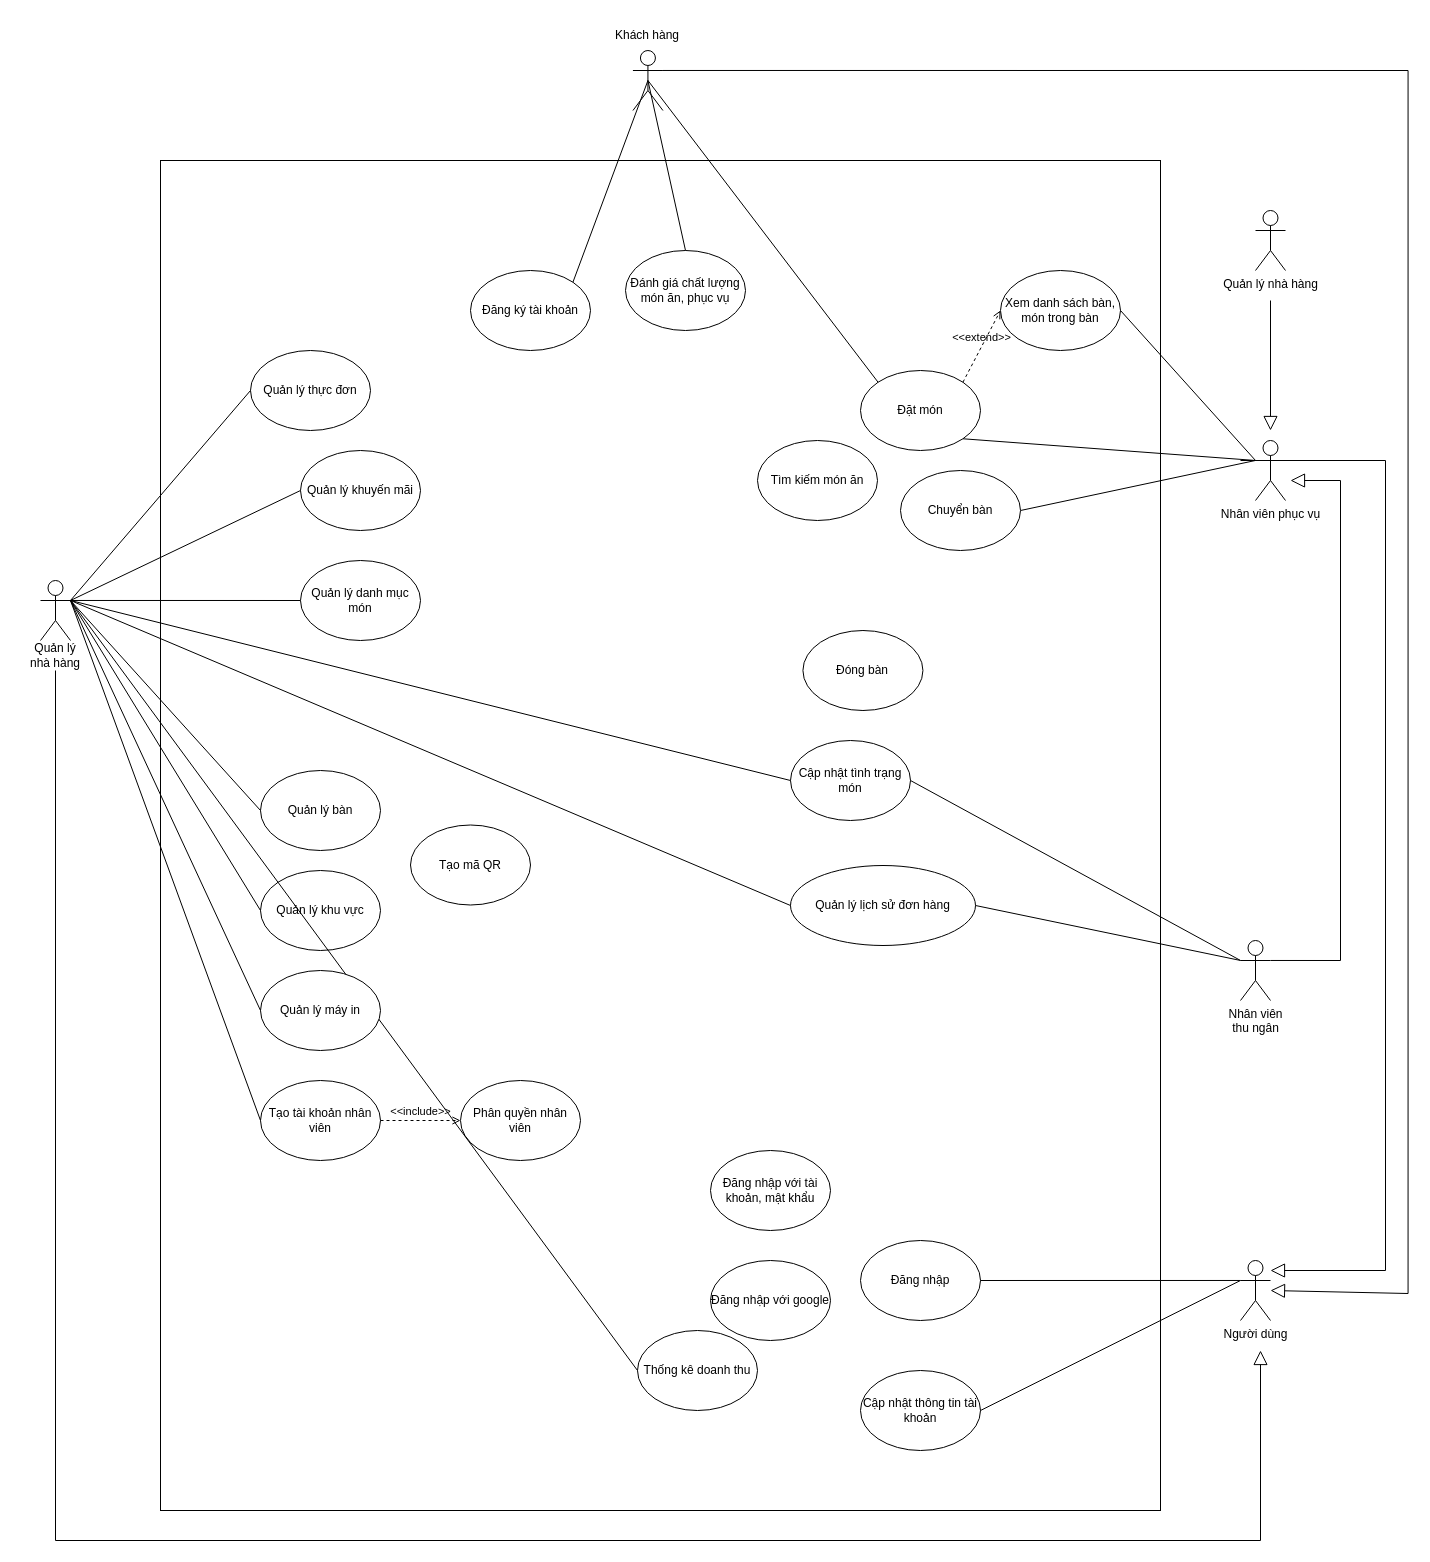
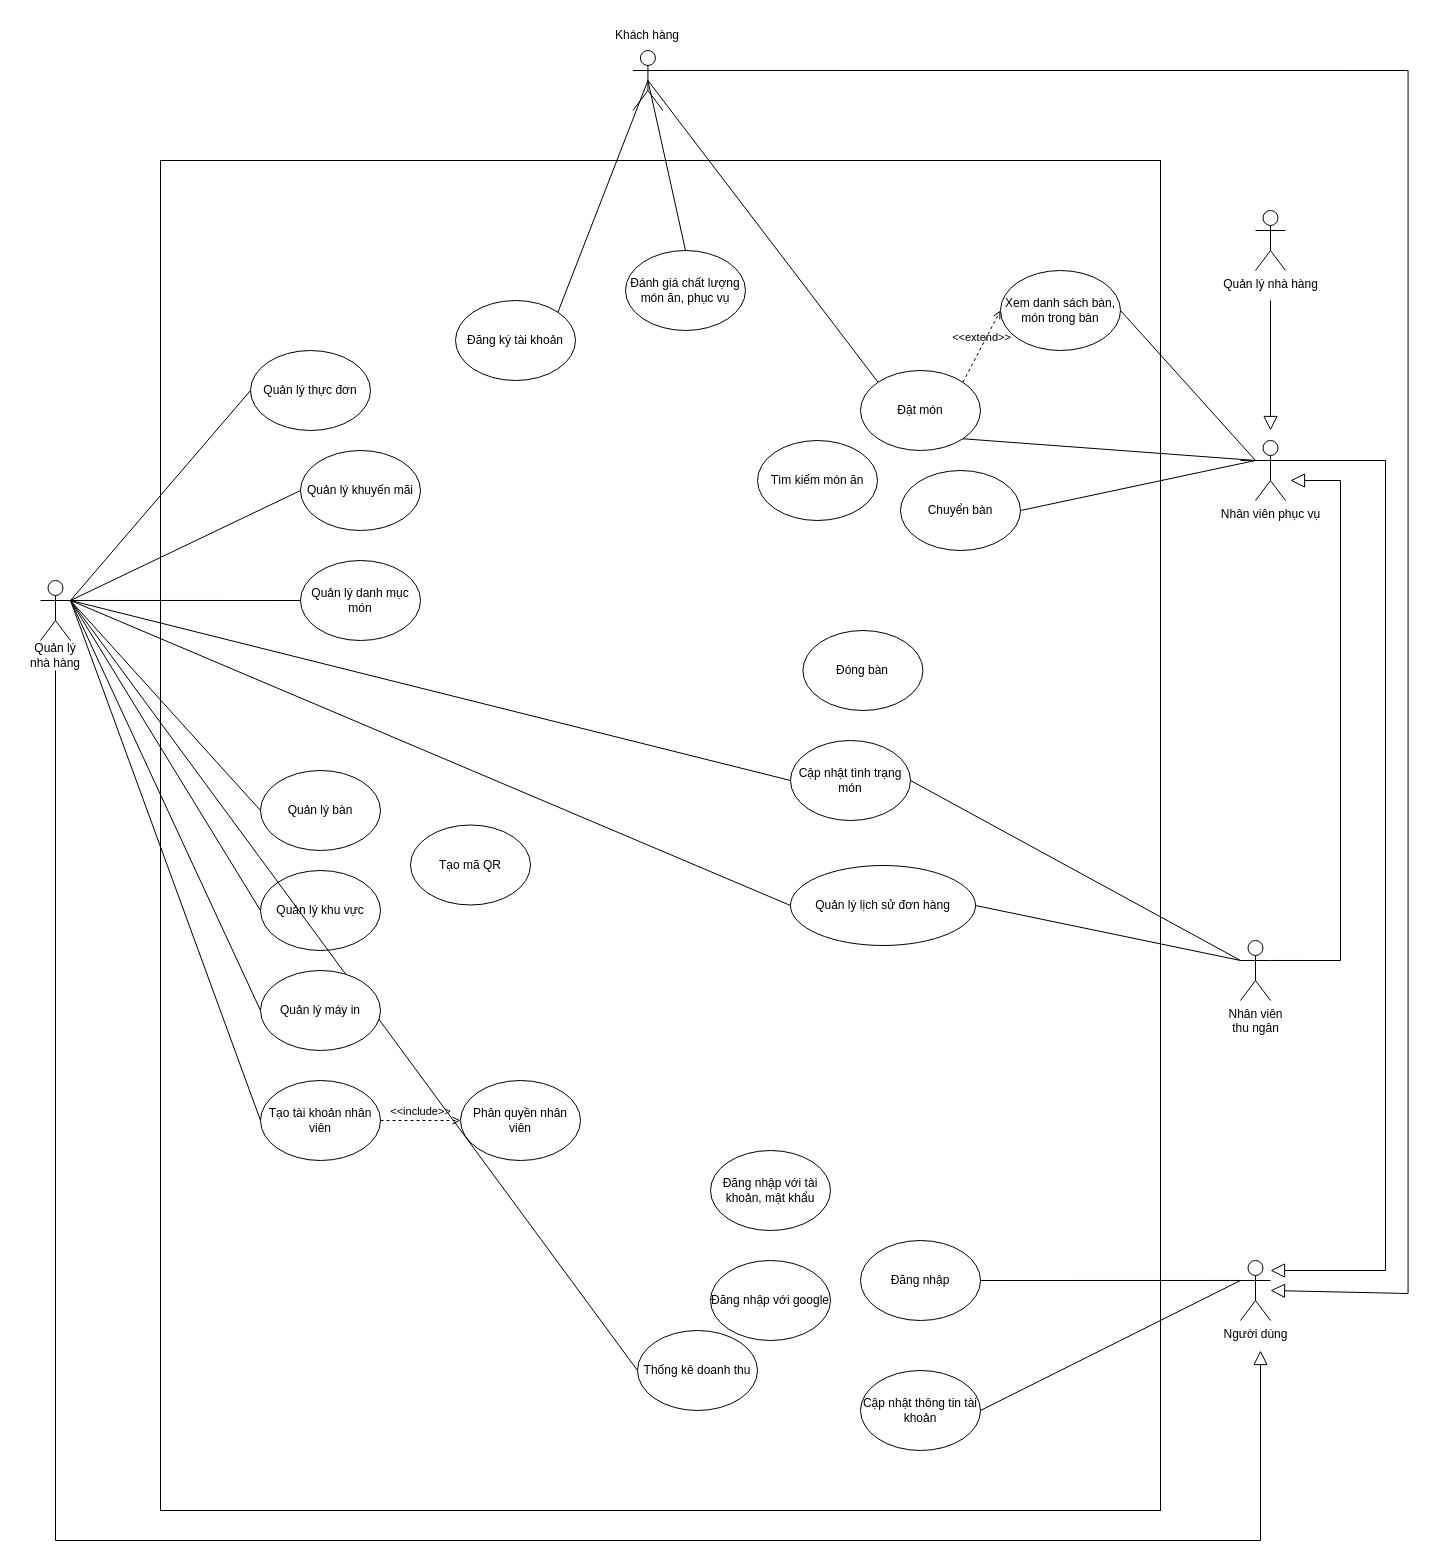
(531, 311) -> (516, 341)
